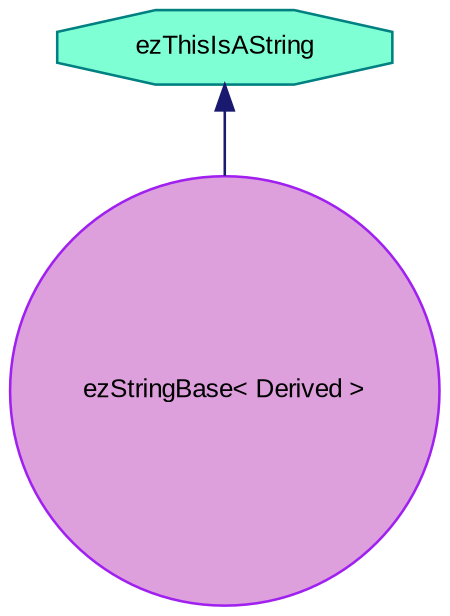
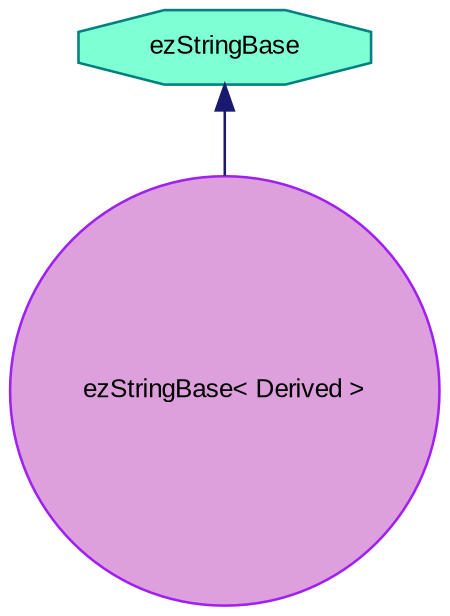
(225, 47) -> (225, 47)
